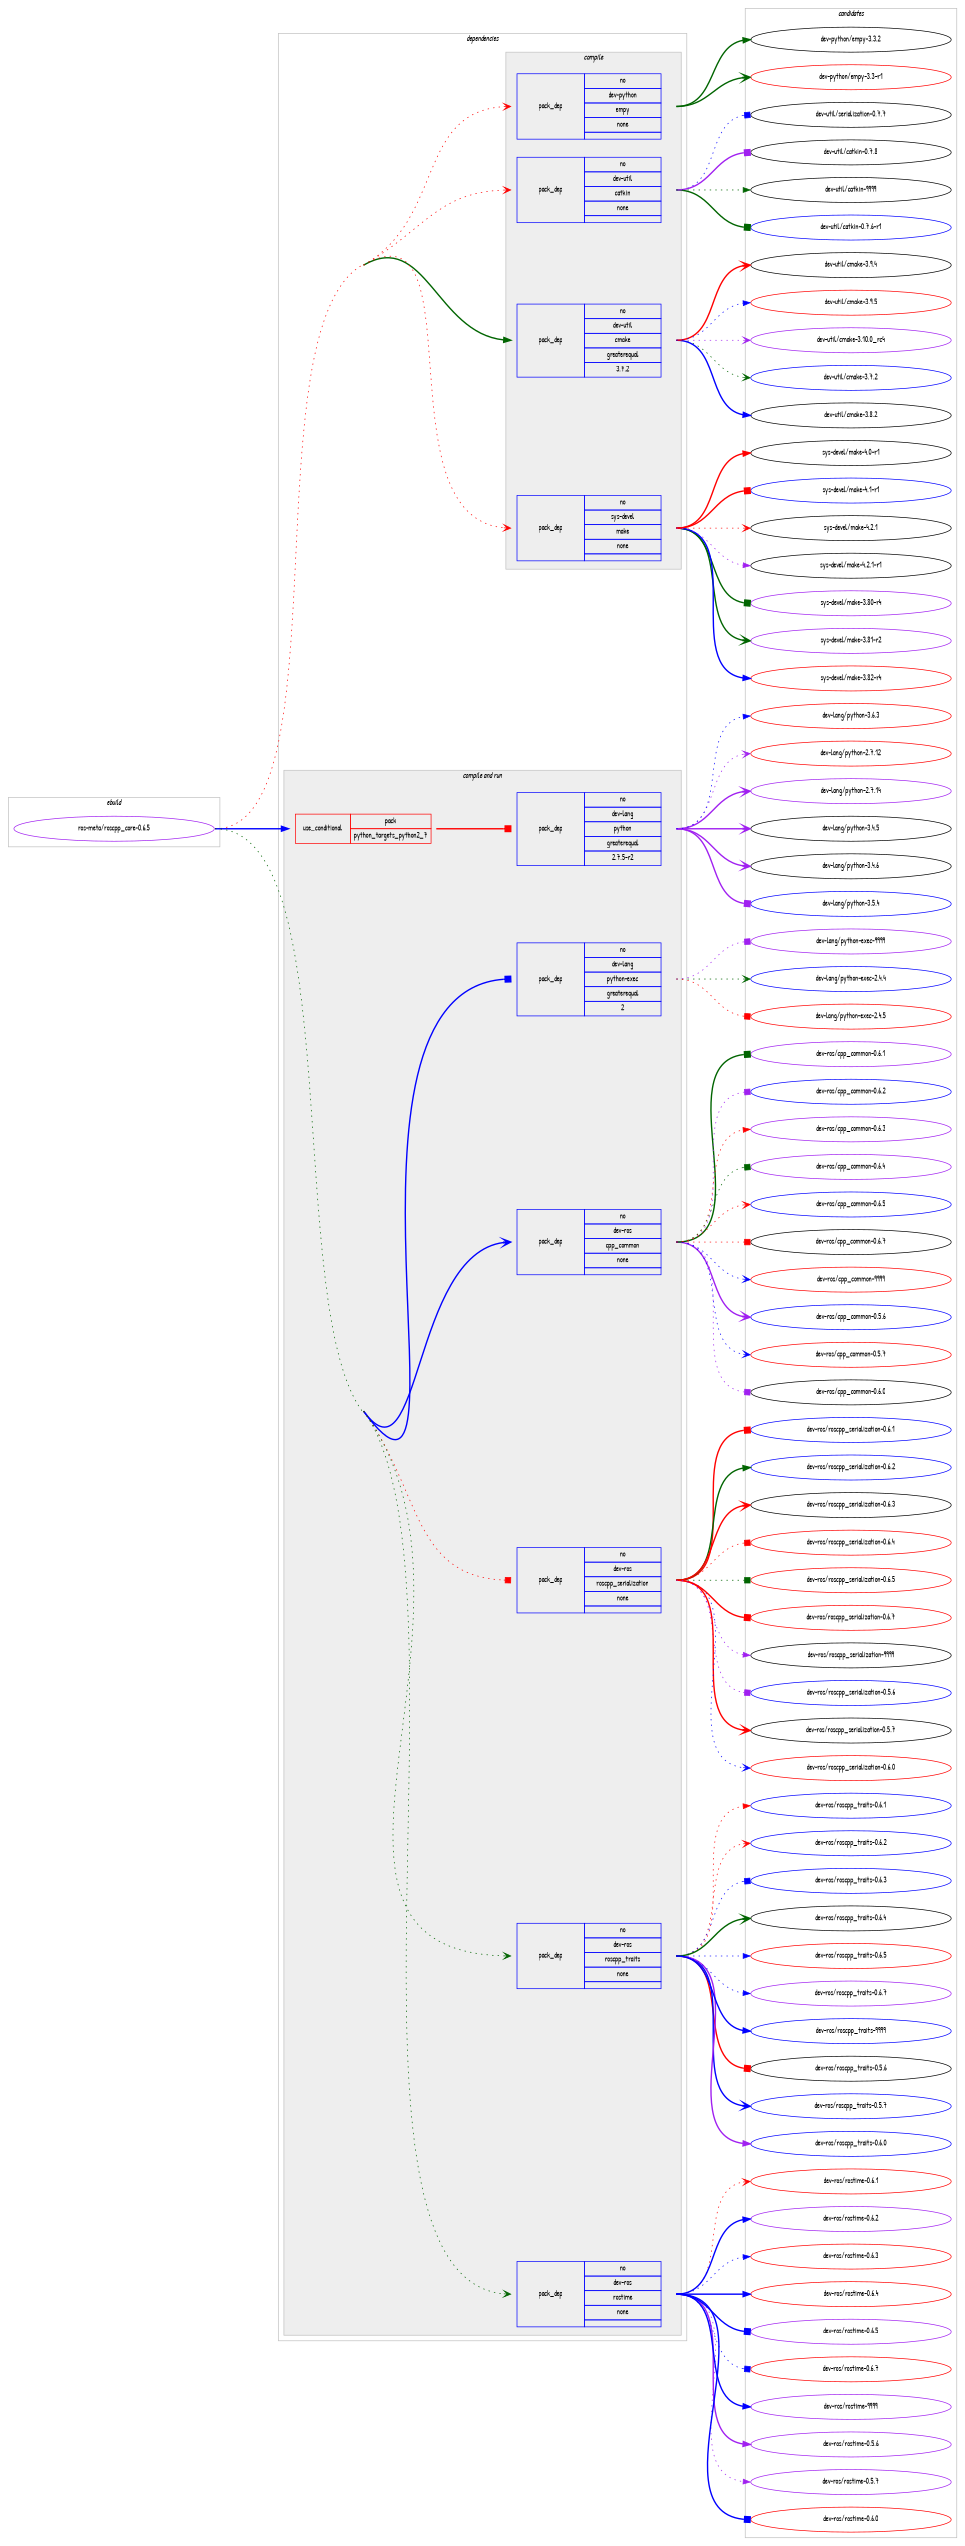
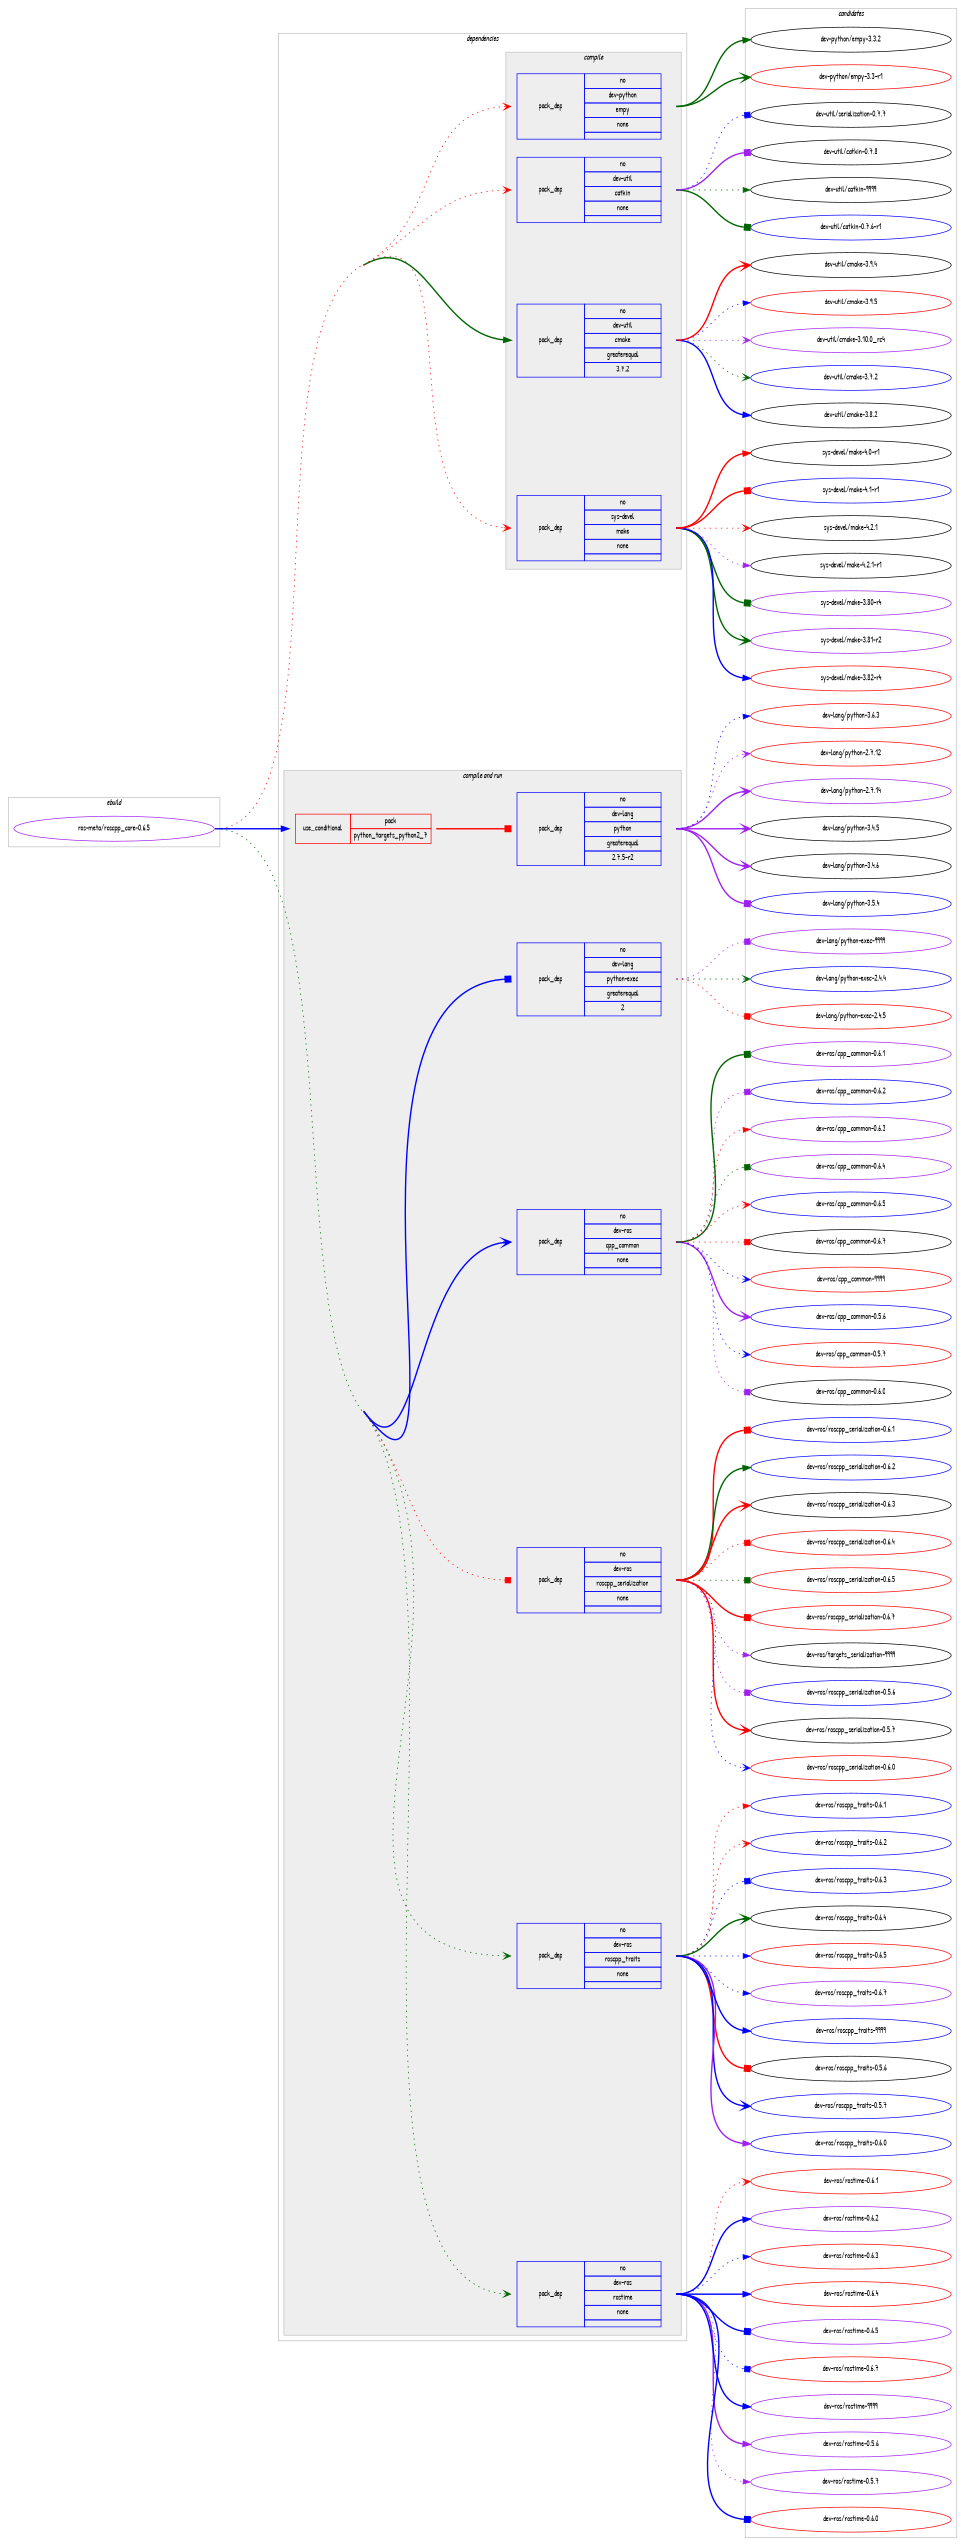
(851, 1655) -> (851, 1655)
